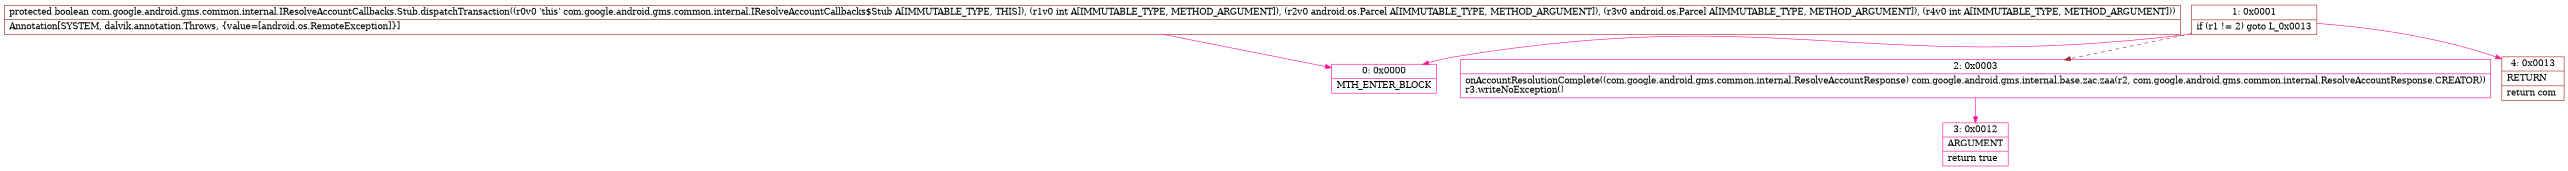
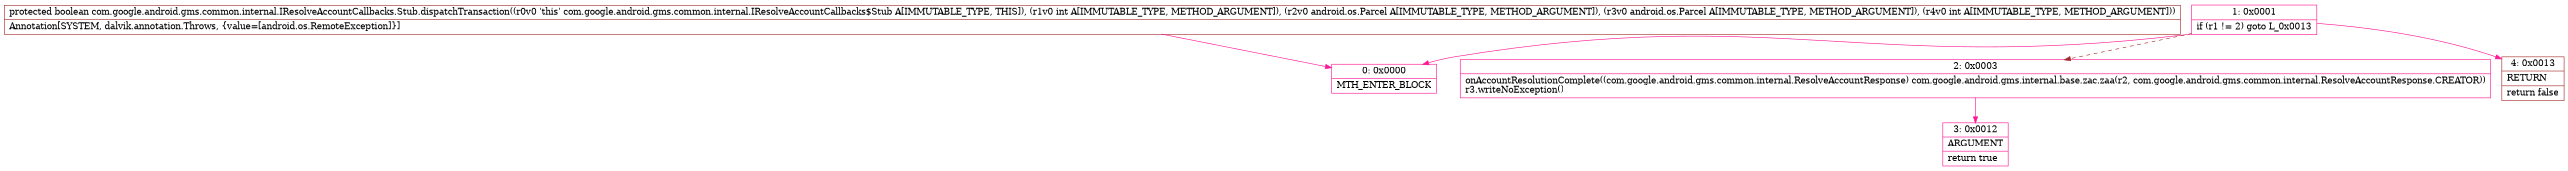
(2254, 20) -> (2254, 20)
(2531, 93) -> (2533, 93)
